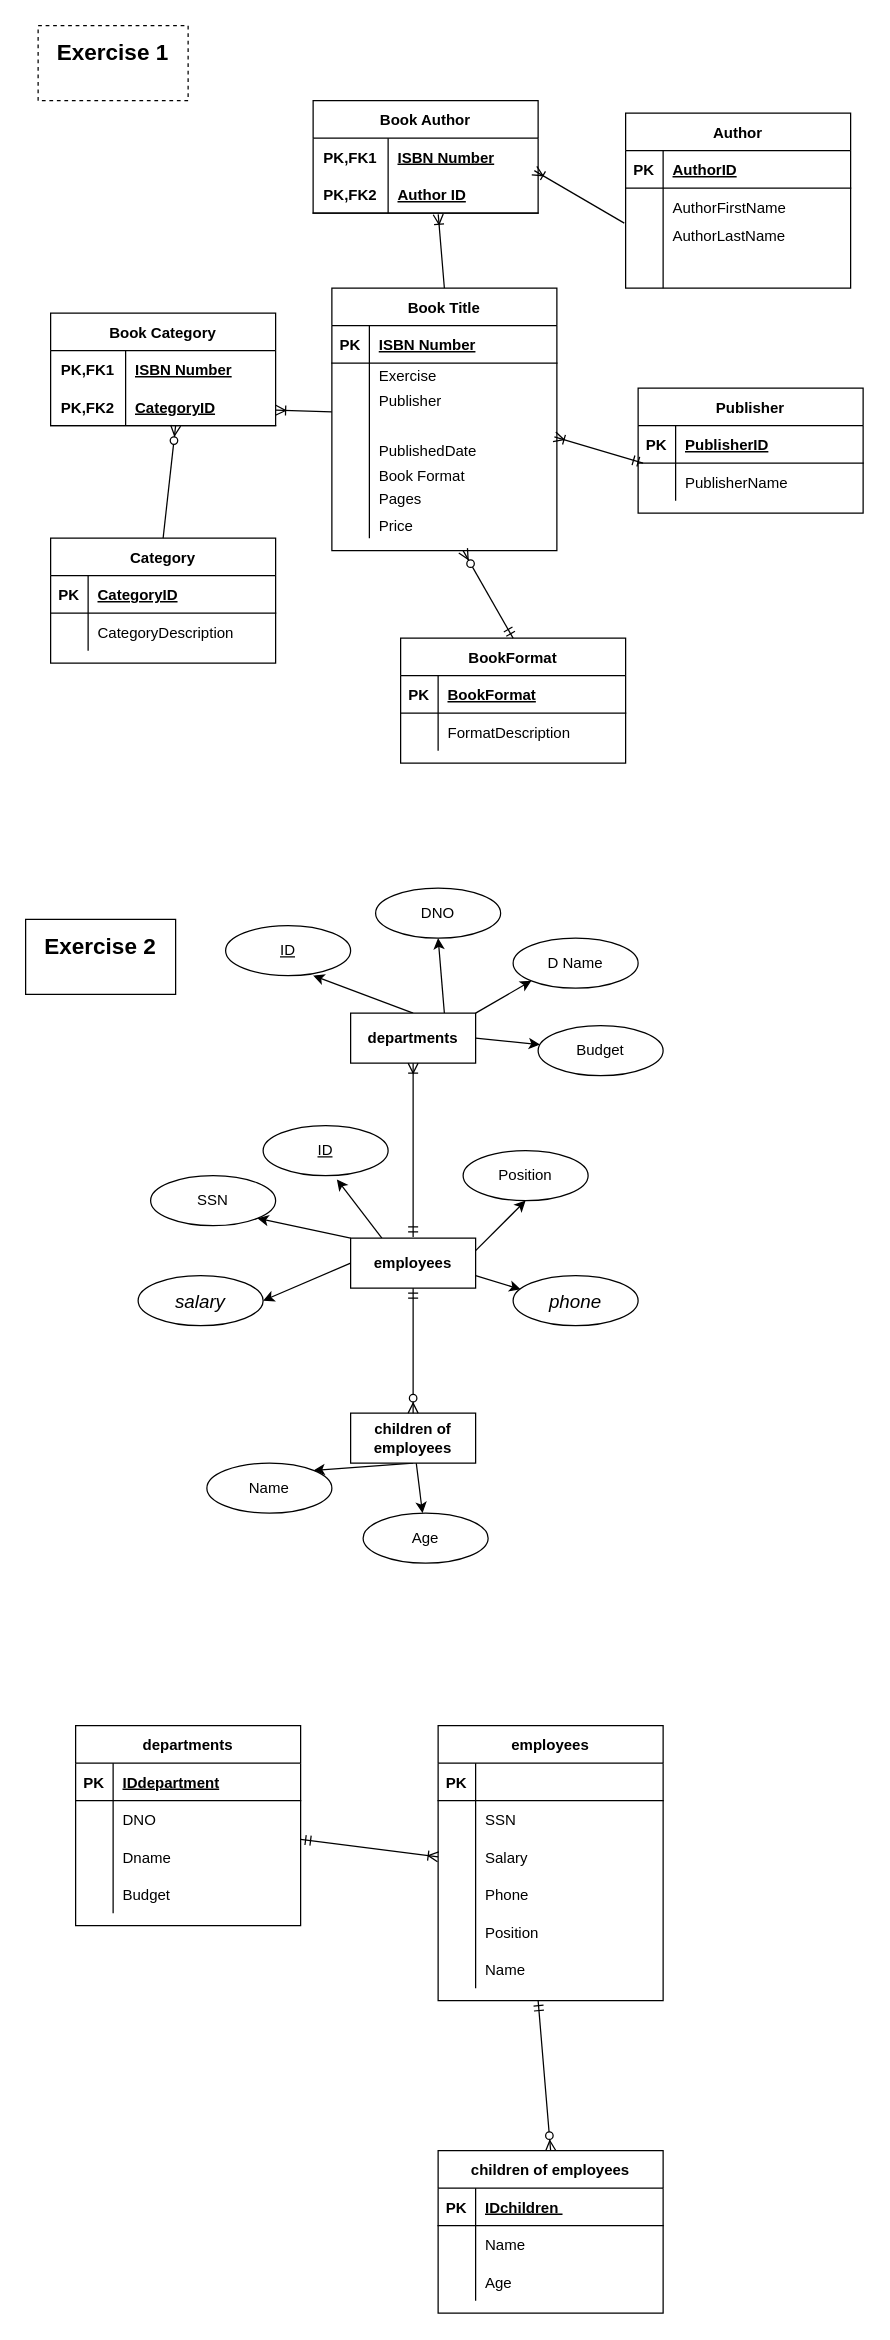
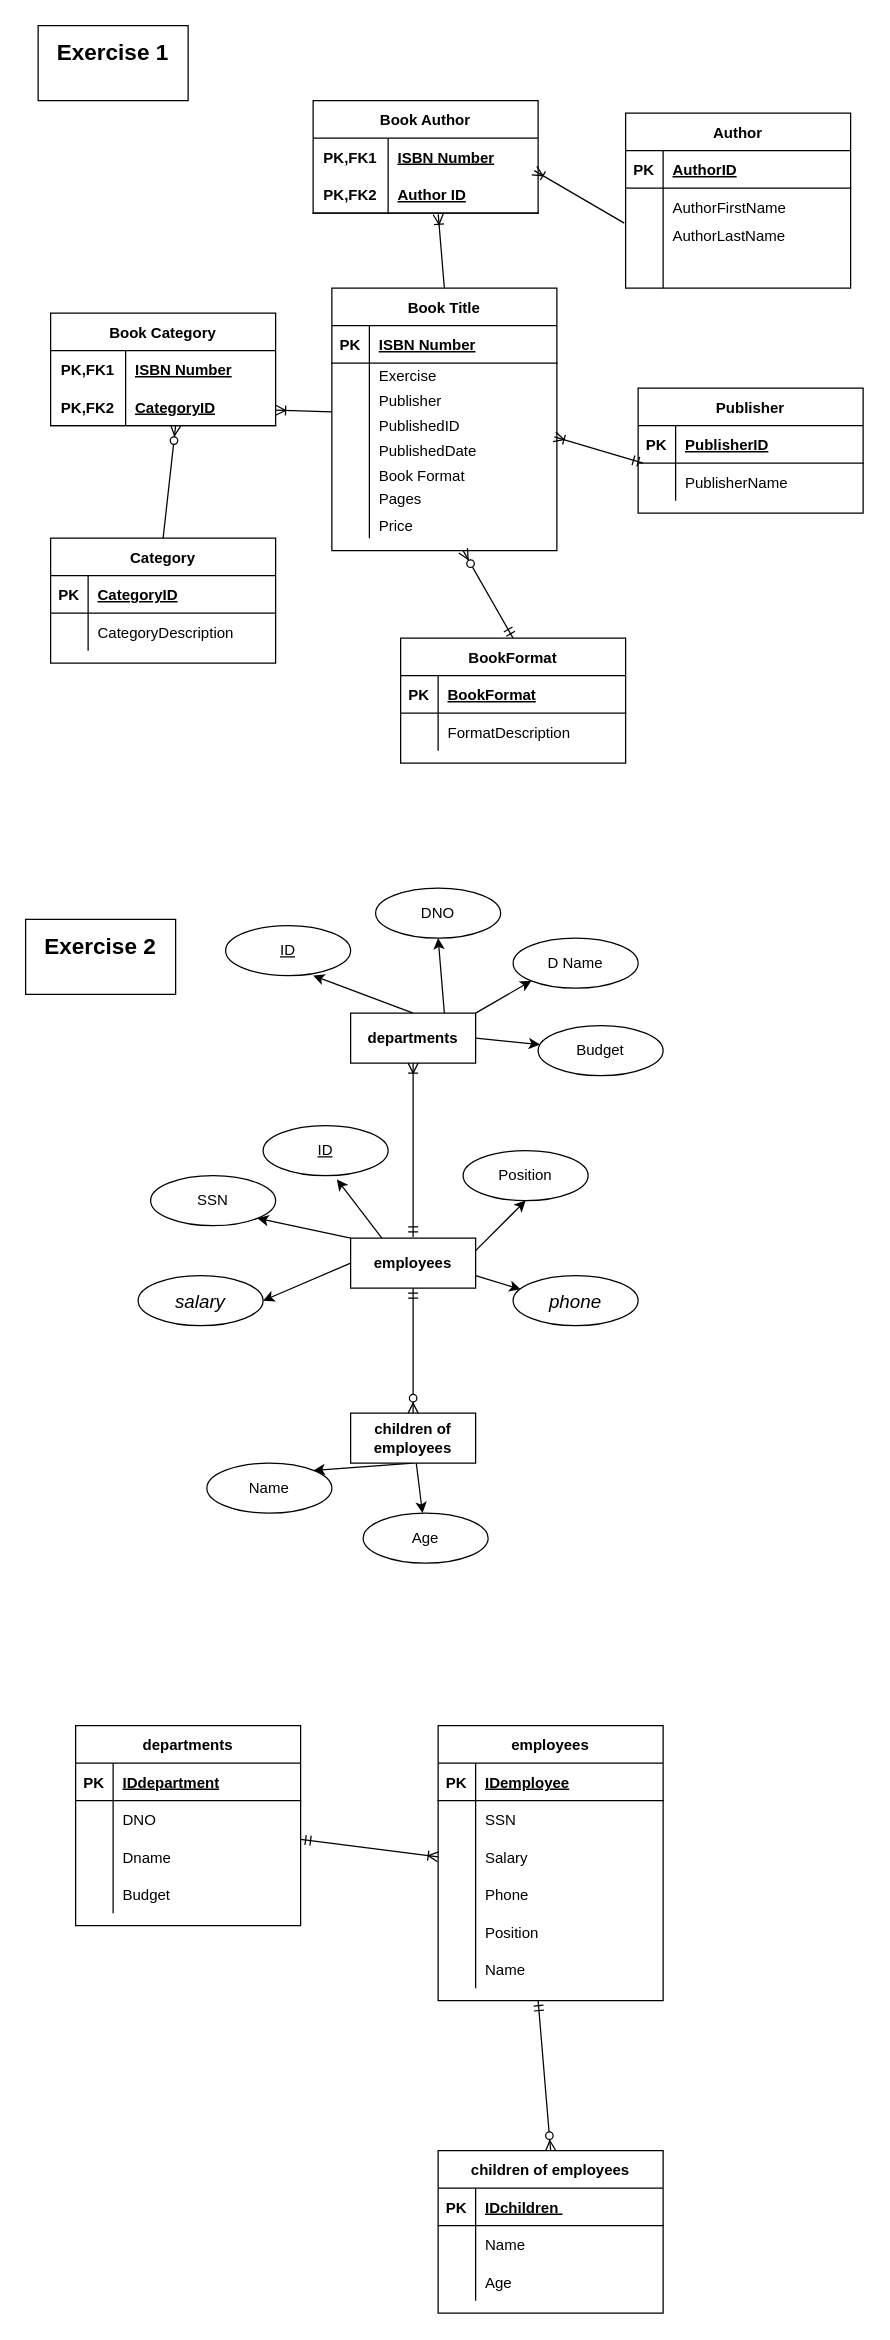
(113, 63) -> (113, 63)
none -> (463, 426)
none -> (569, 1782)
